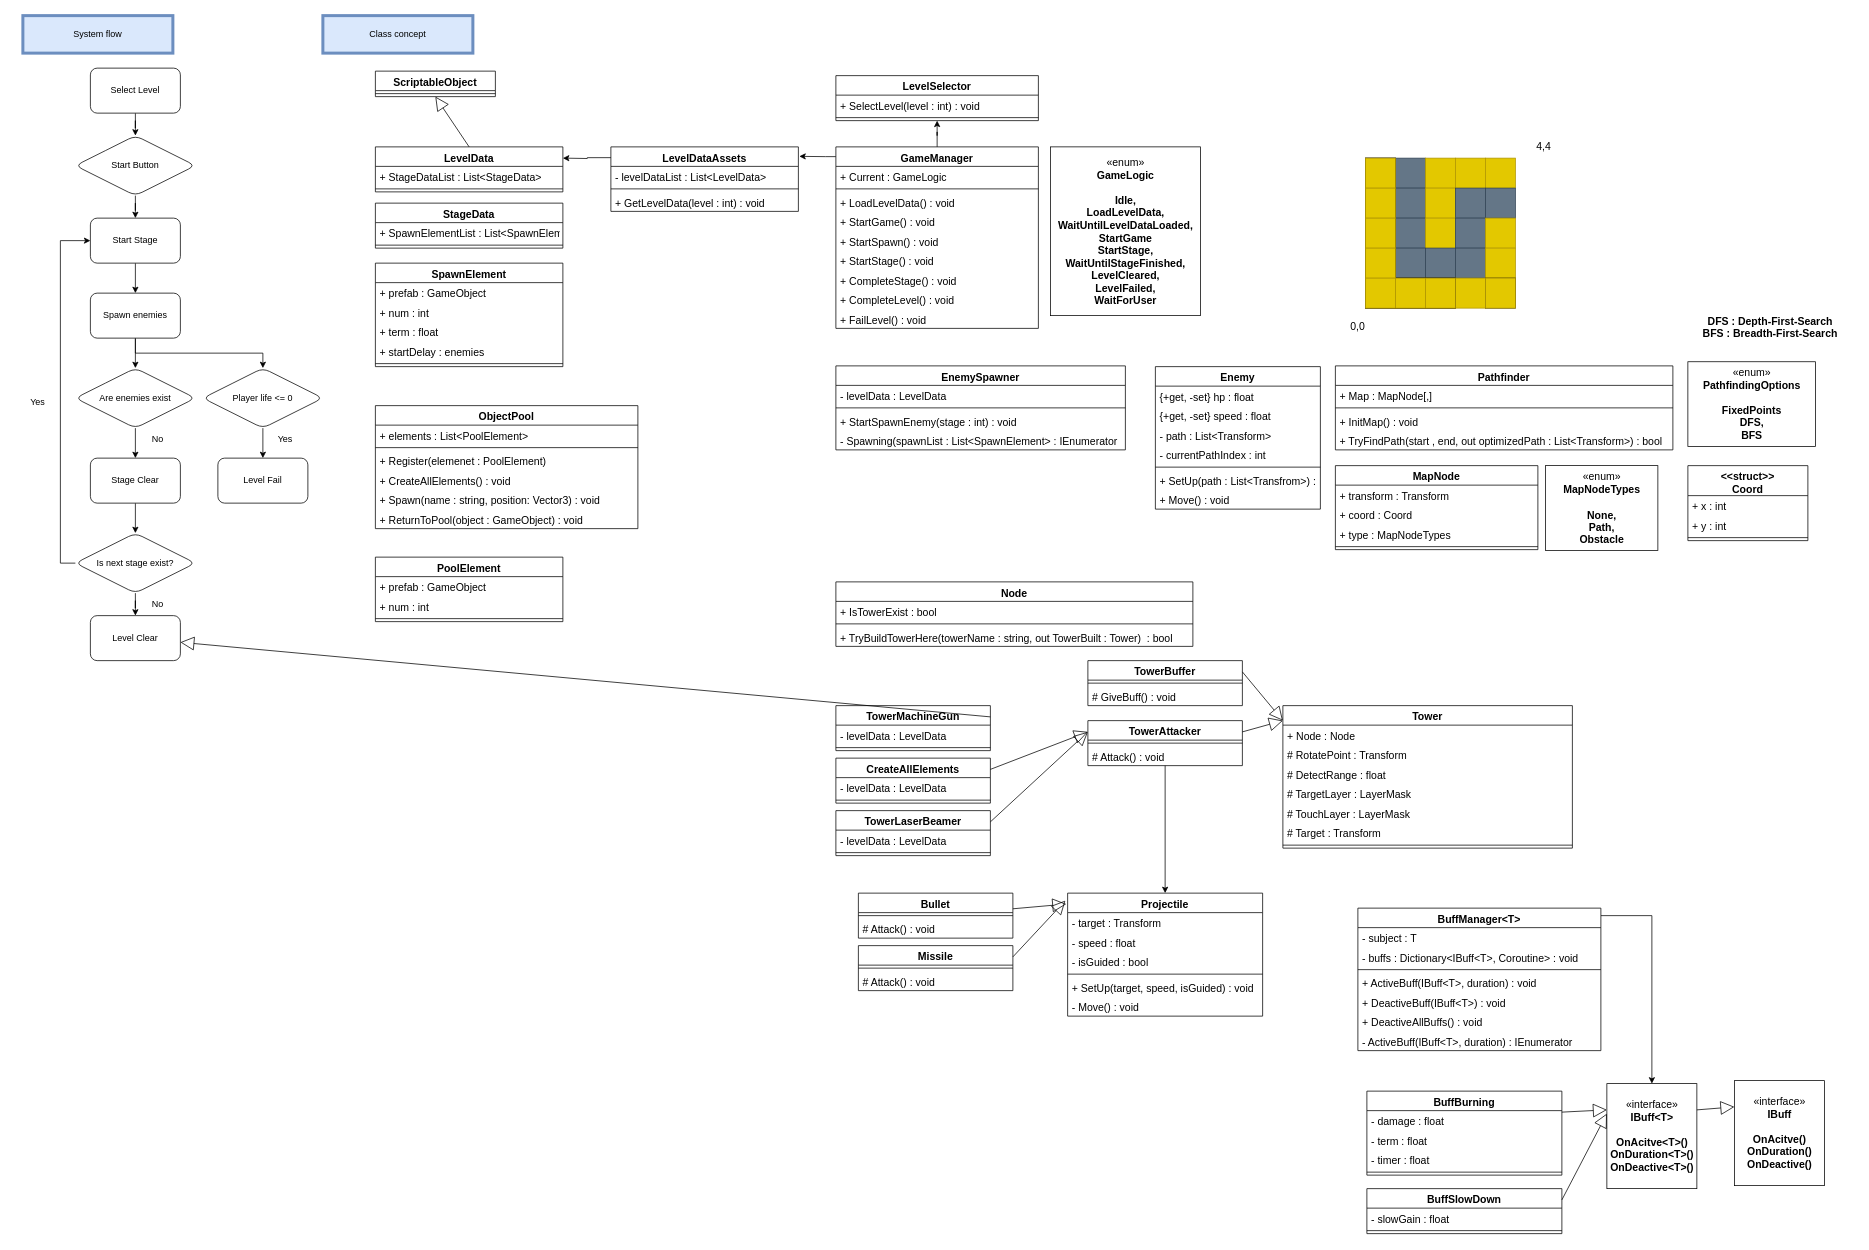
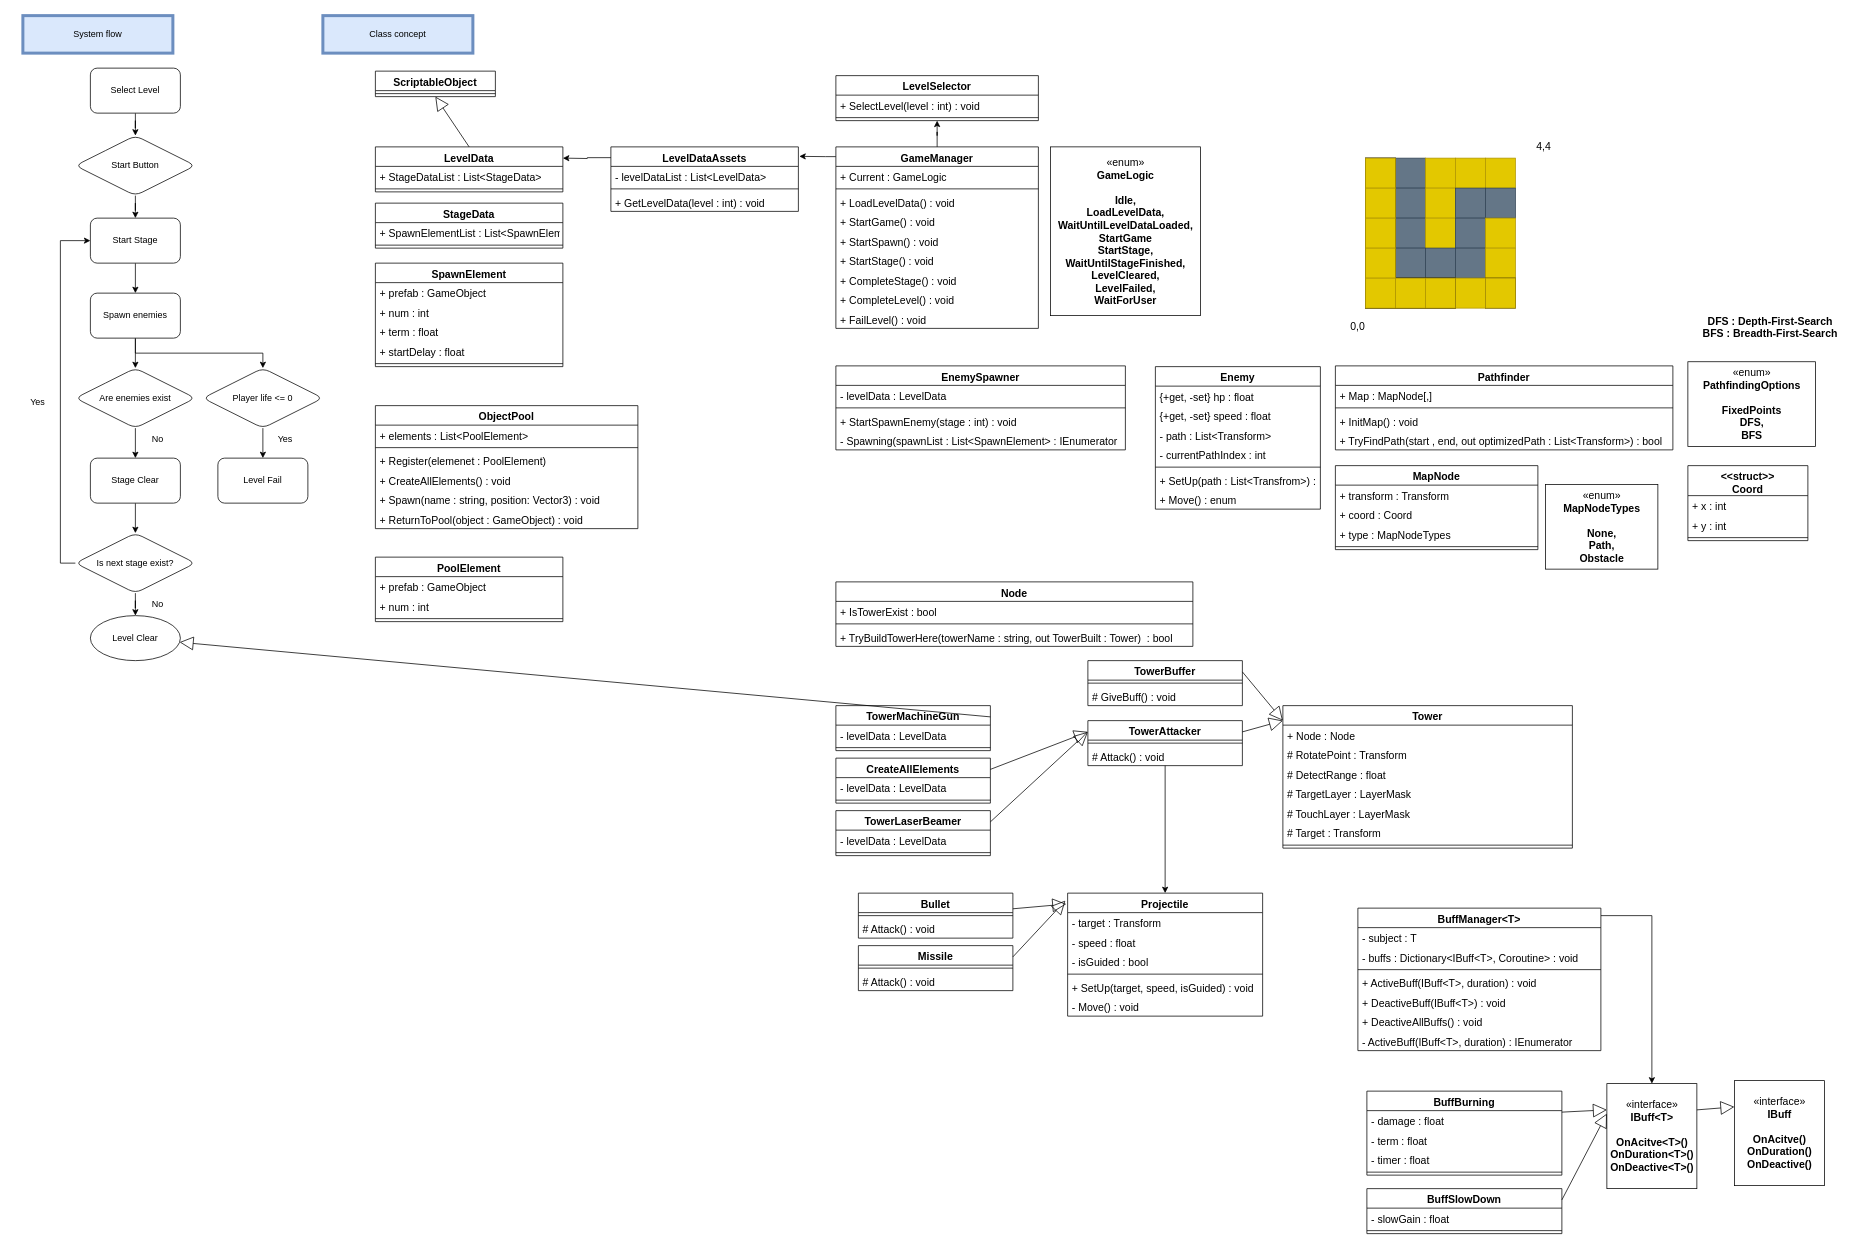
(436, 352) -> (430, 352)
(1197, 501) -> (1198, 501)
(1602, 508) -> (1602, 527)
(135, 638) -> (135, 638)
